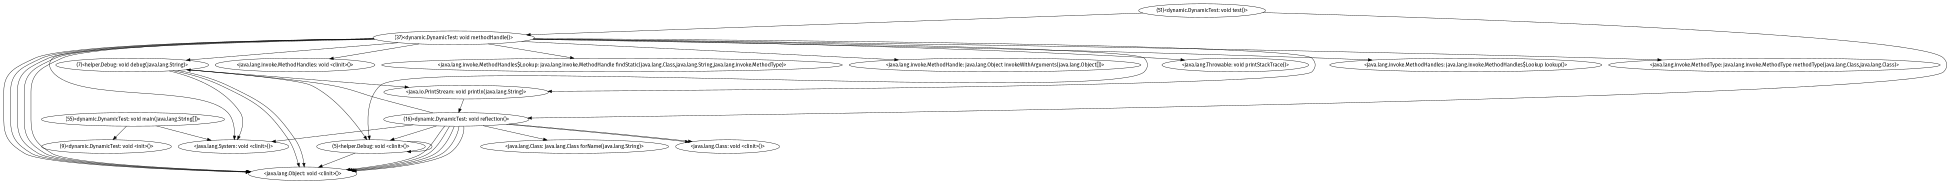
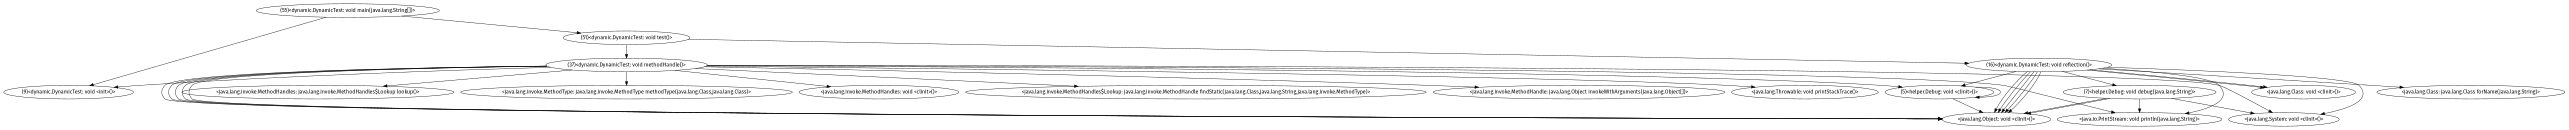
(294, 51) -> (334, 75)
(311, 85) -> none
(462, 104) -> (2191, 77)
(182, 133) -> (489, 24)
